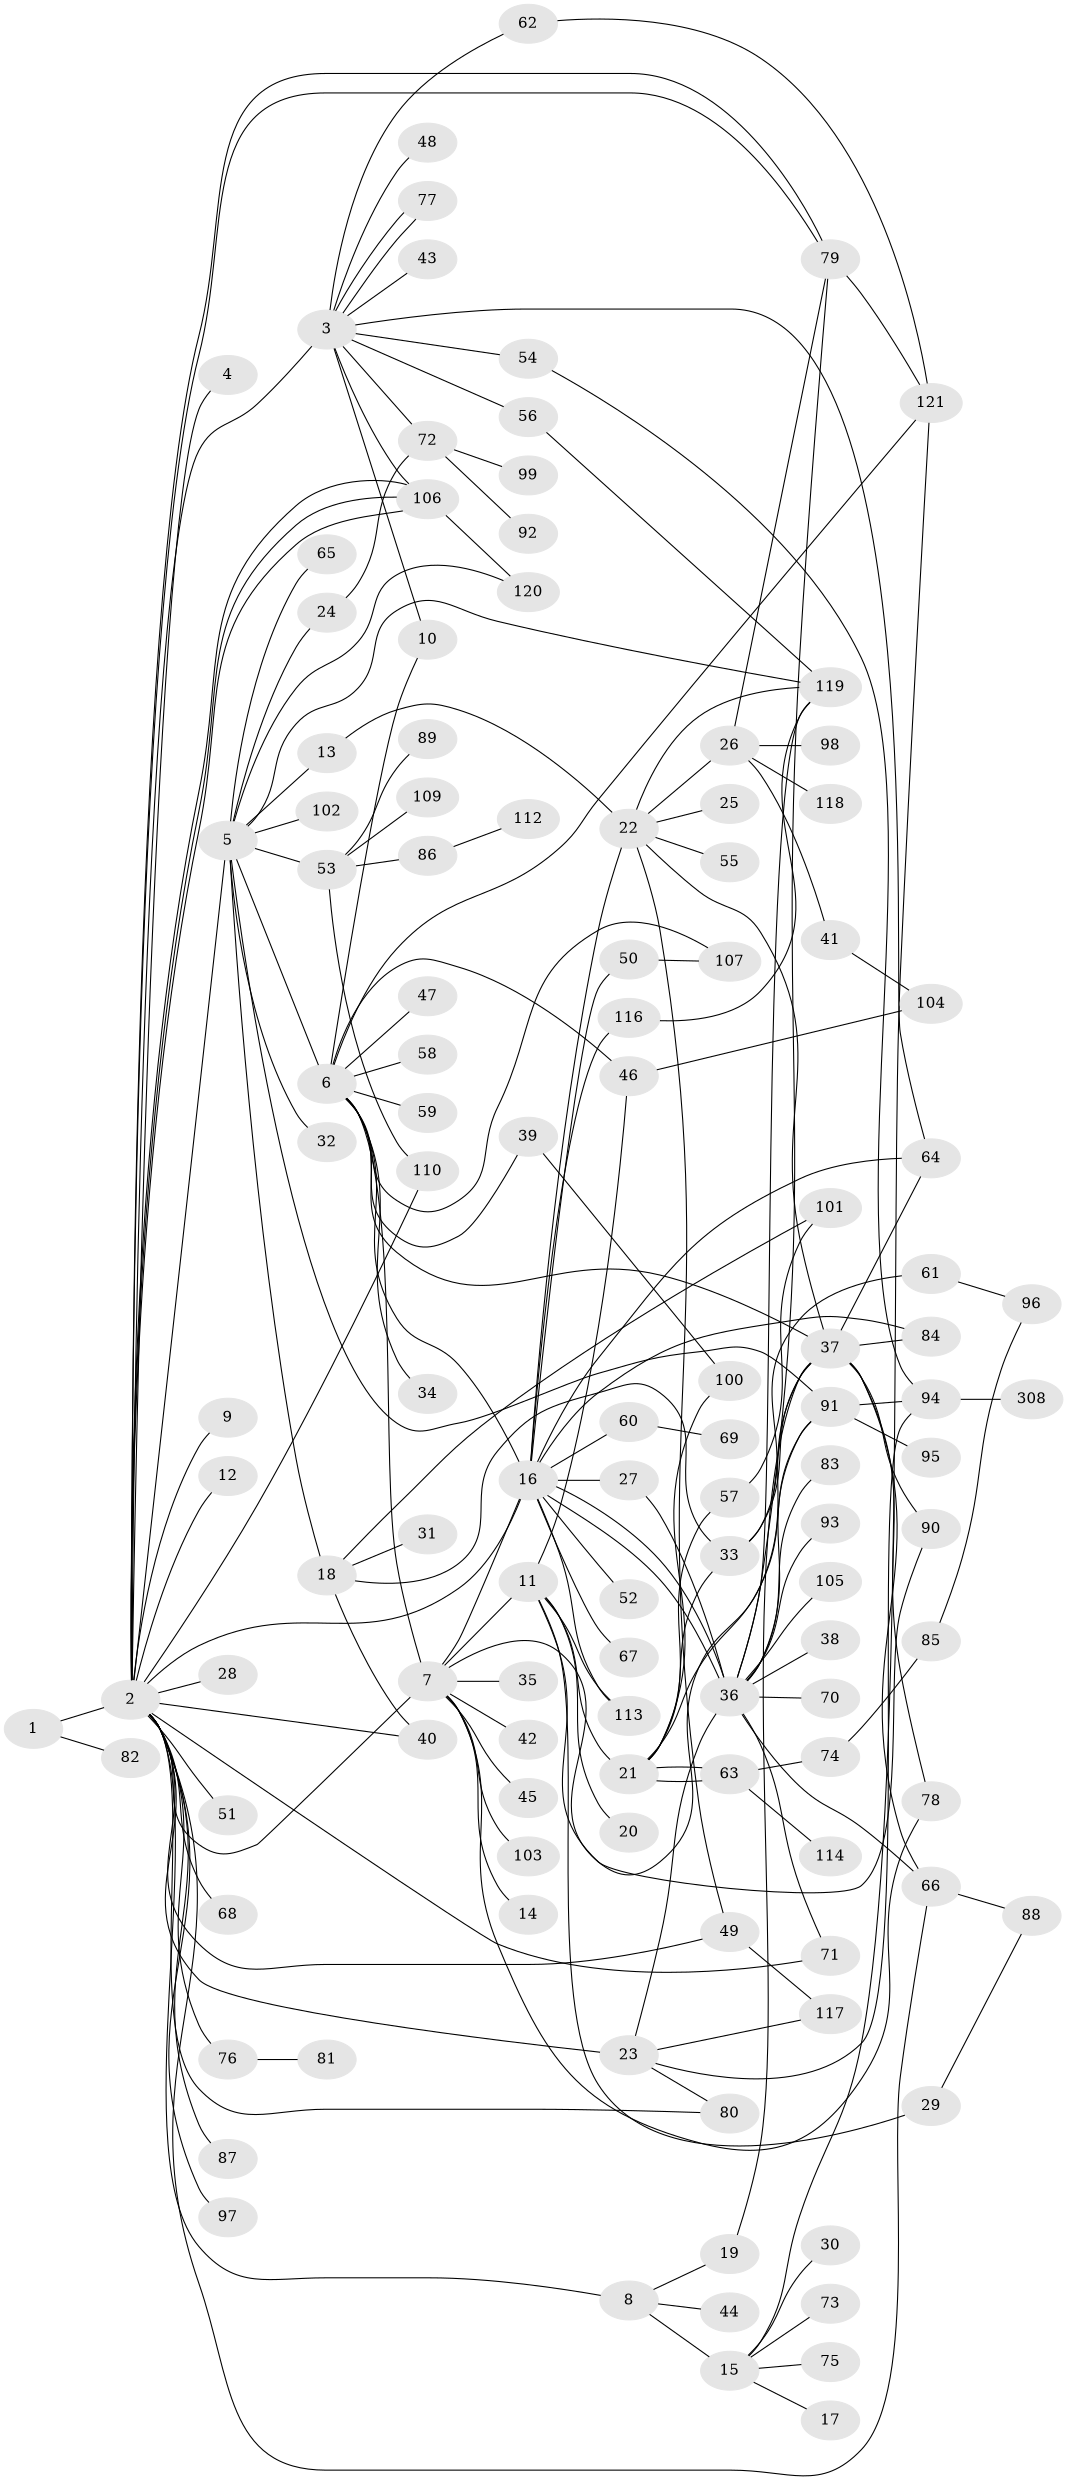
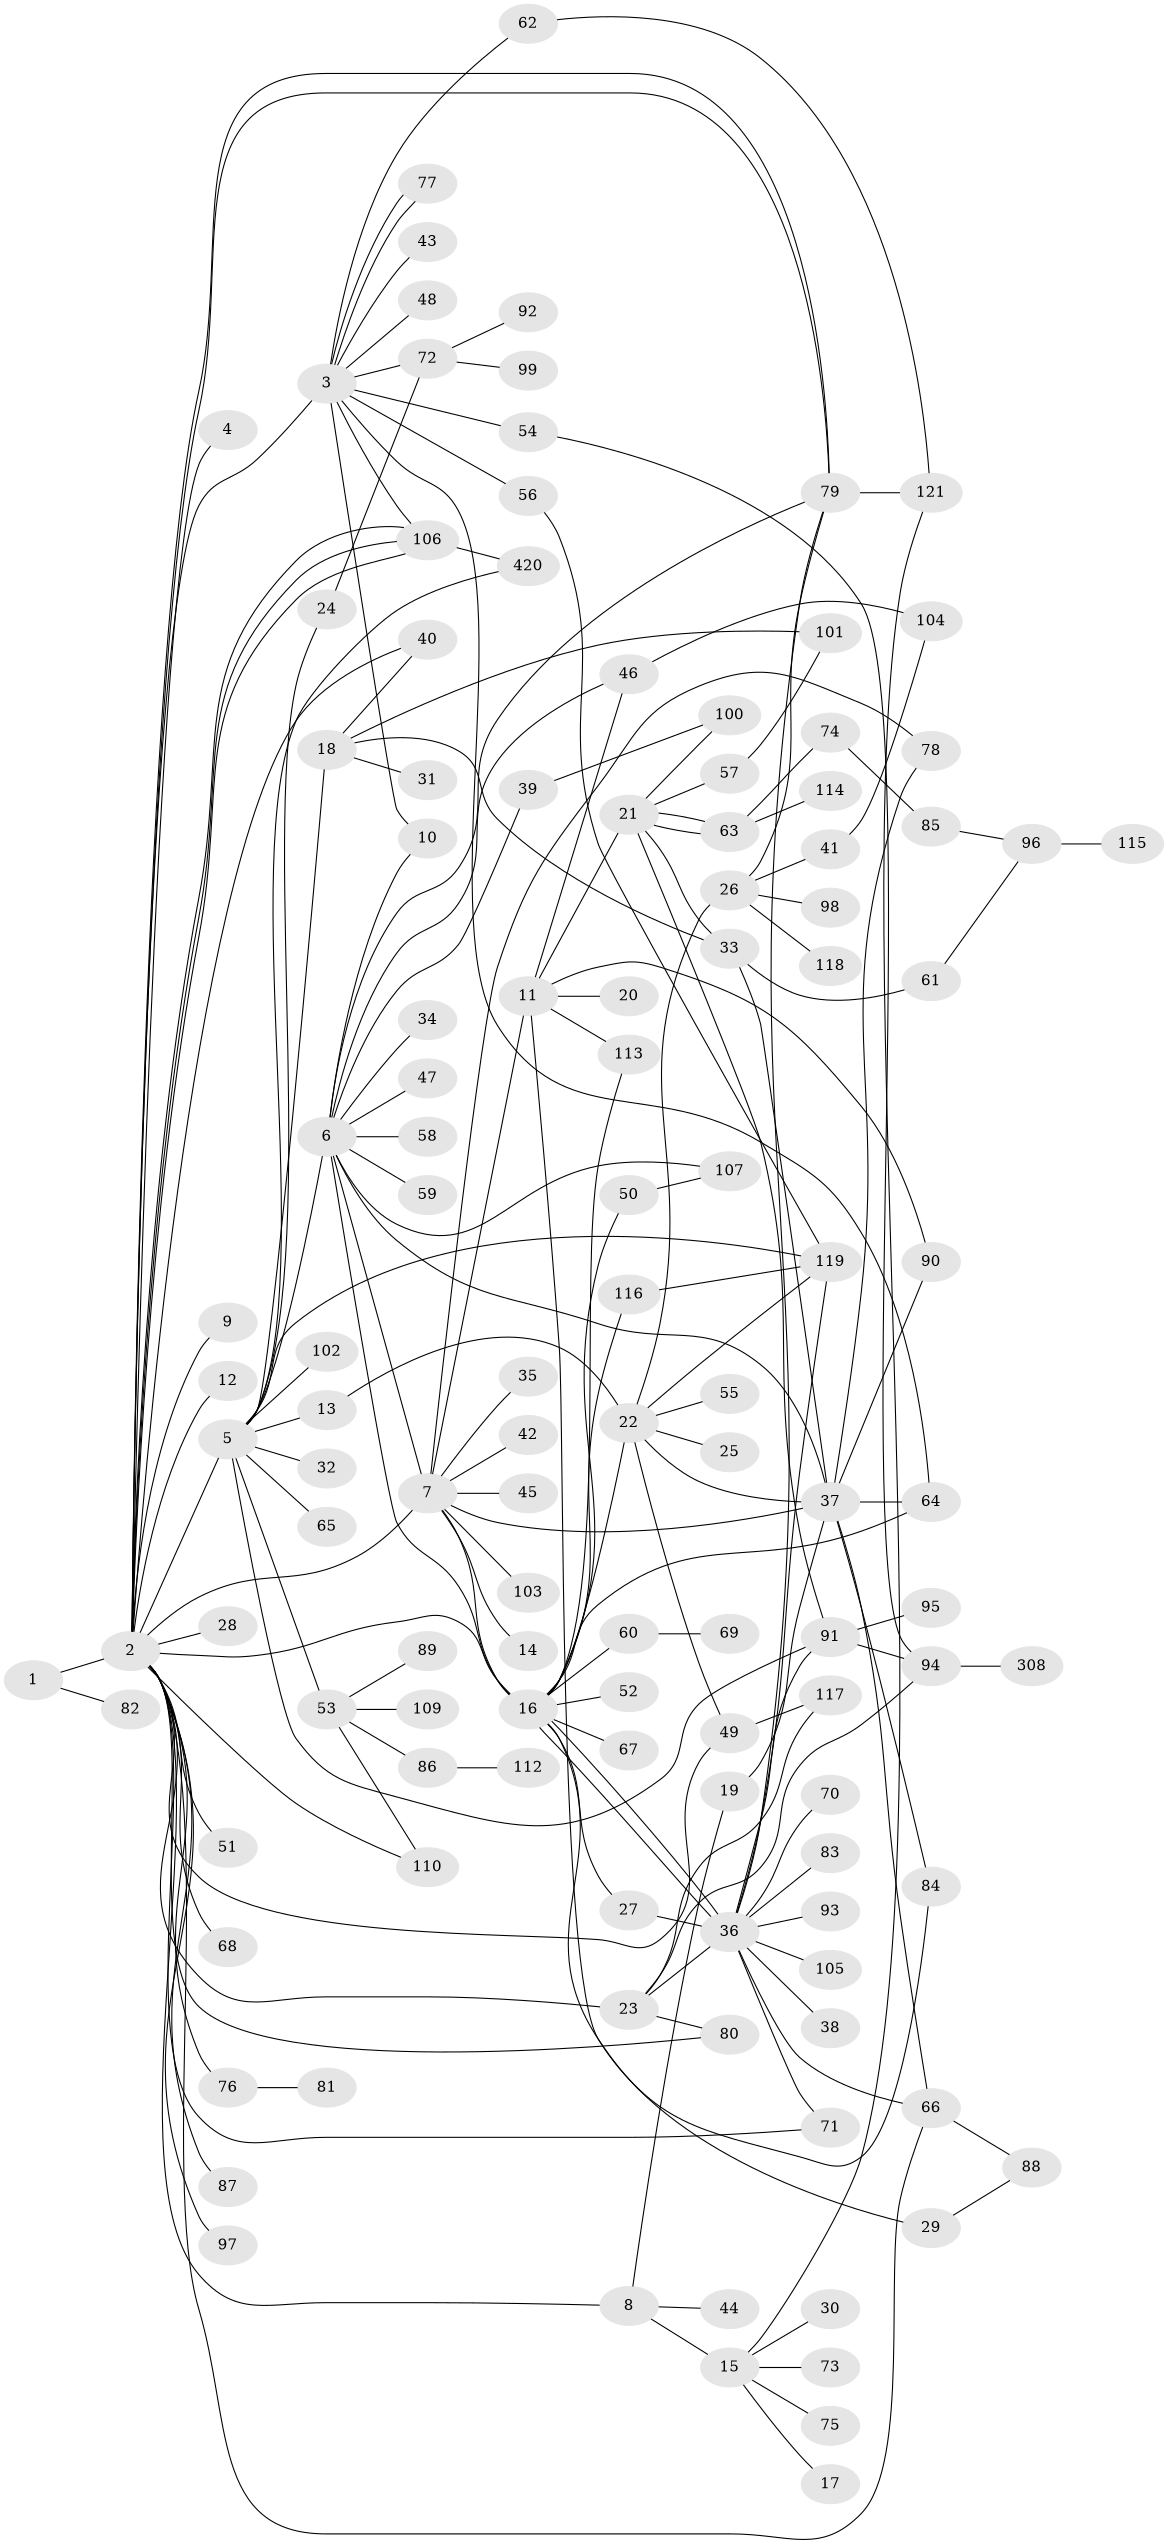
(528, 592) -> (528, 566)
(632, 758) -> (483, 751)
none -> (1133, 844)
